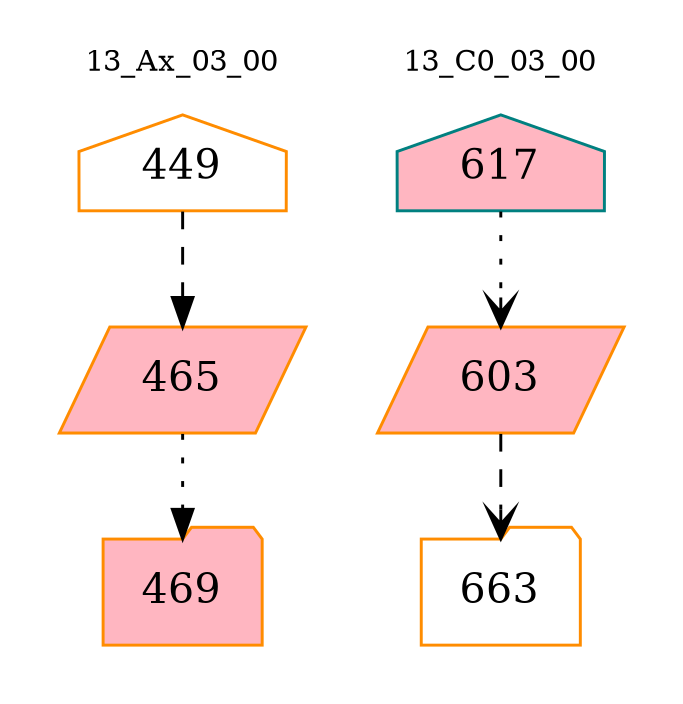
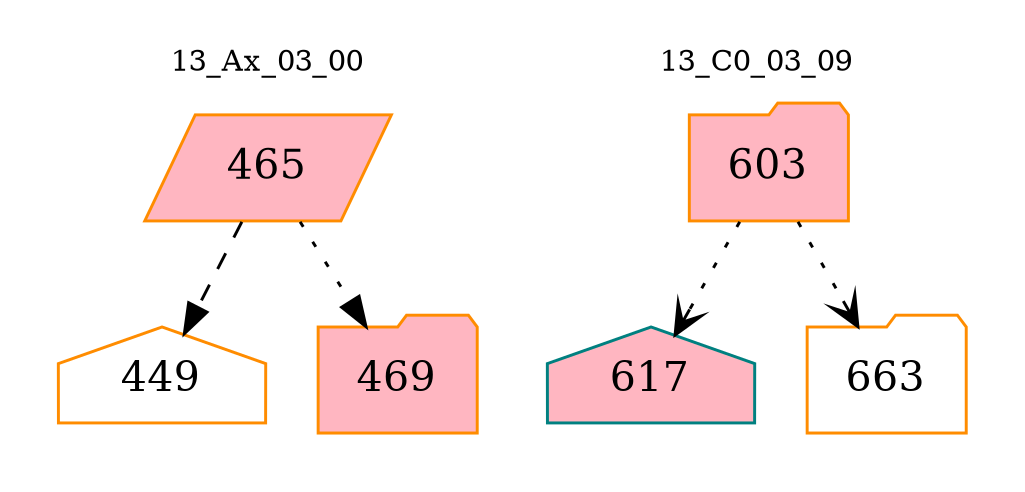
(501, 63) -> (757, 63)
(183, 254) -> (220, 265)
(501, 254) -> (715, 266)
(501, 380) -> (769, 168)
(501, 472) -> (820, 261)
